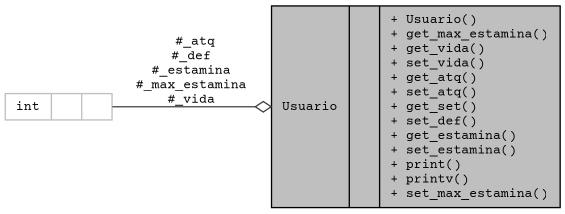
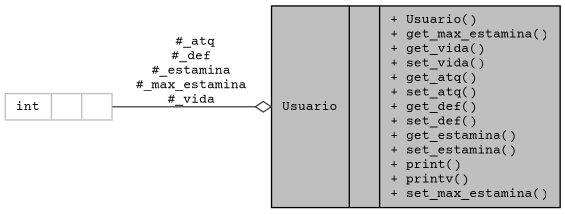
(434, 106) -> (434, 106)
